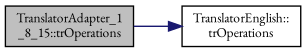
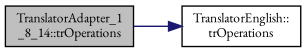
(69, 26) -> (69, 26)
